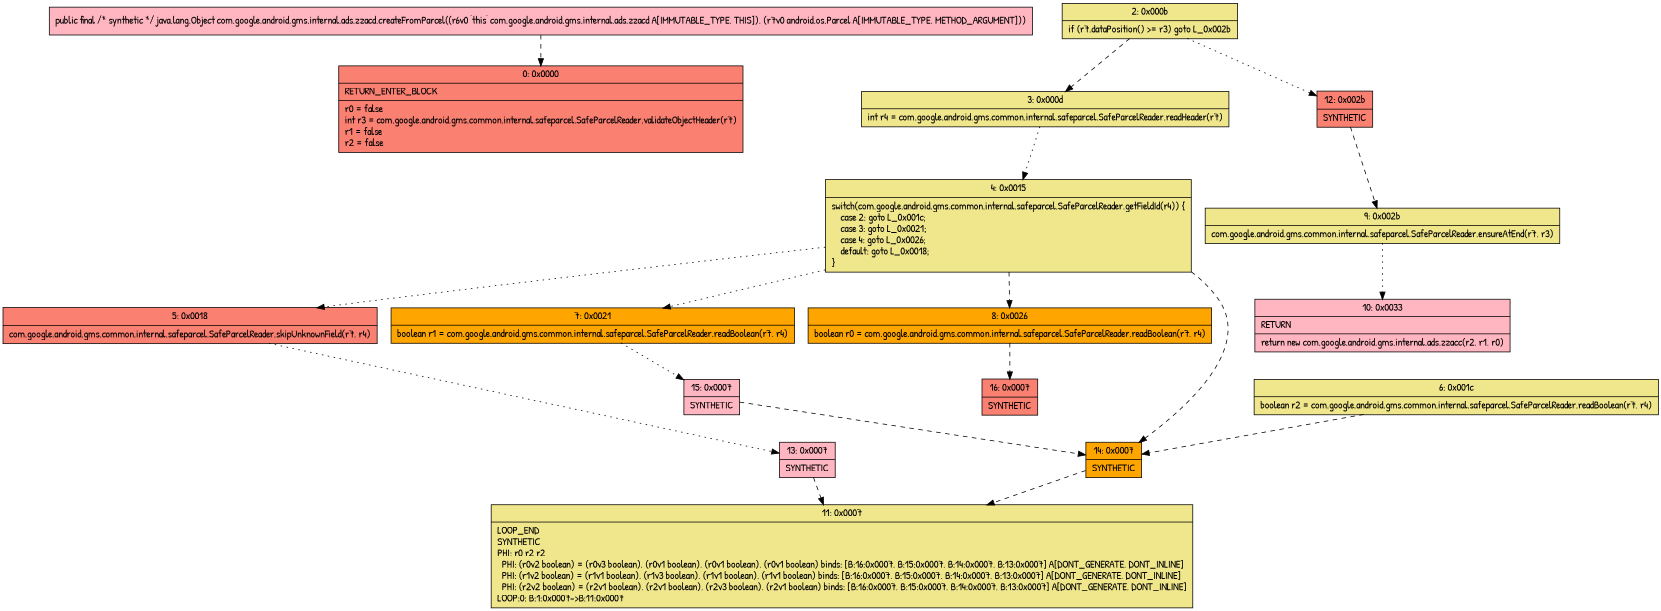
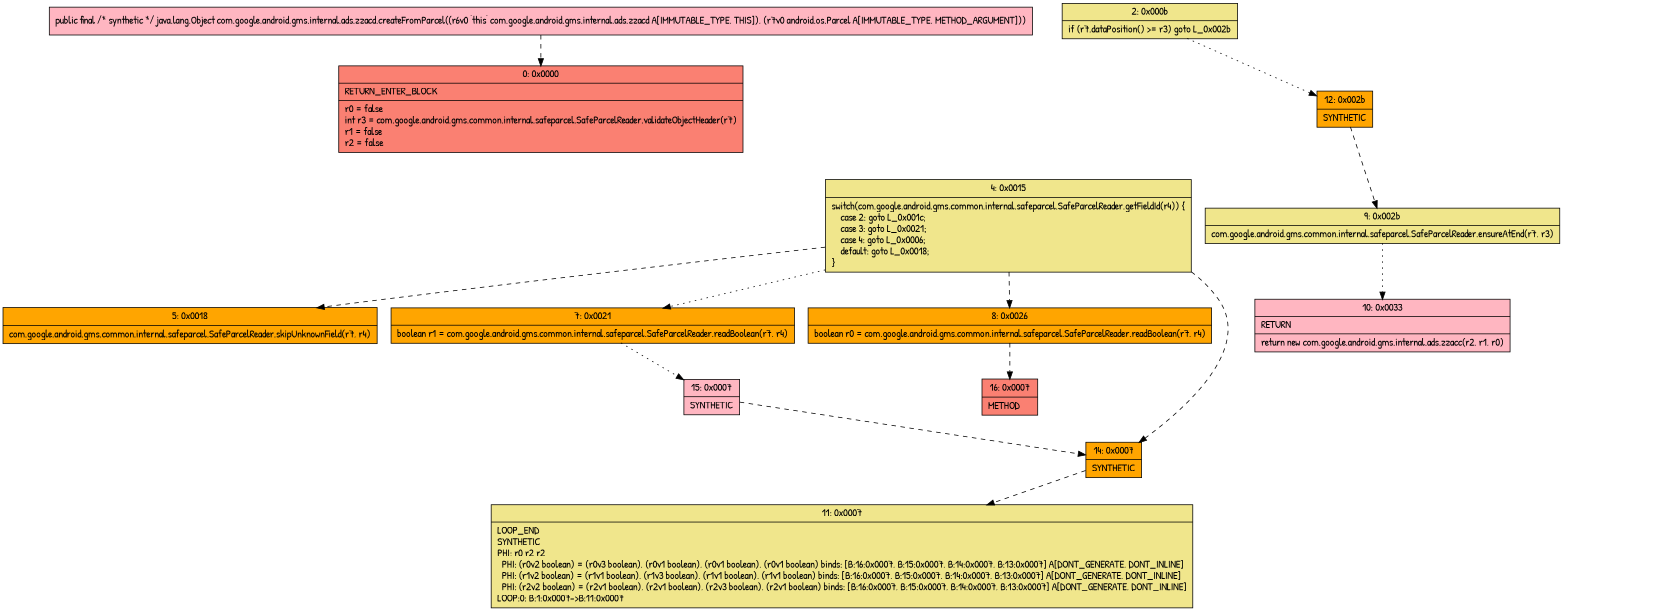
(1045, 109) -> none
(1345, 109) -> (1345, 109)
(879, 240) -> (878, 240)
(575, 276) -> (575, 276)
(190, 326) -> (190, 326)
(1456, 397) -> none
(1010, 406) -> (1004, 406)
(807, 460) -> none
